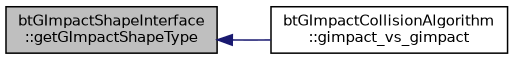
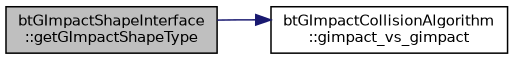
(252, 40) -> (236, 20)
